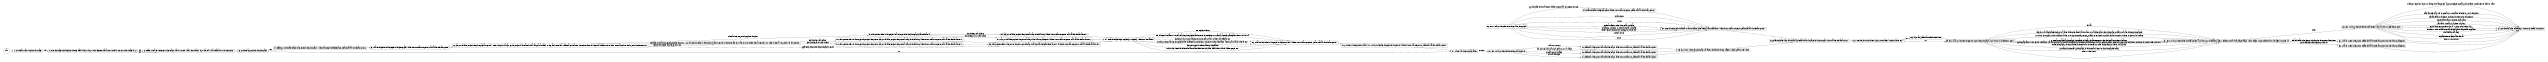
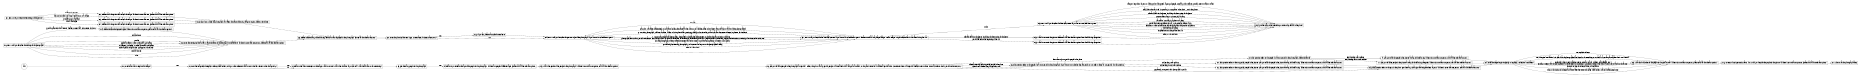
(1482, 51) -> none
(859, 52) -> none
